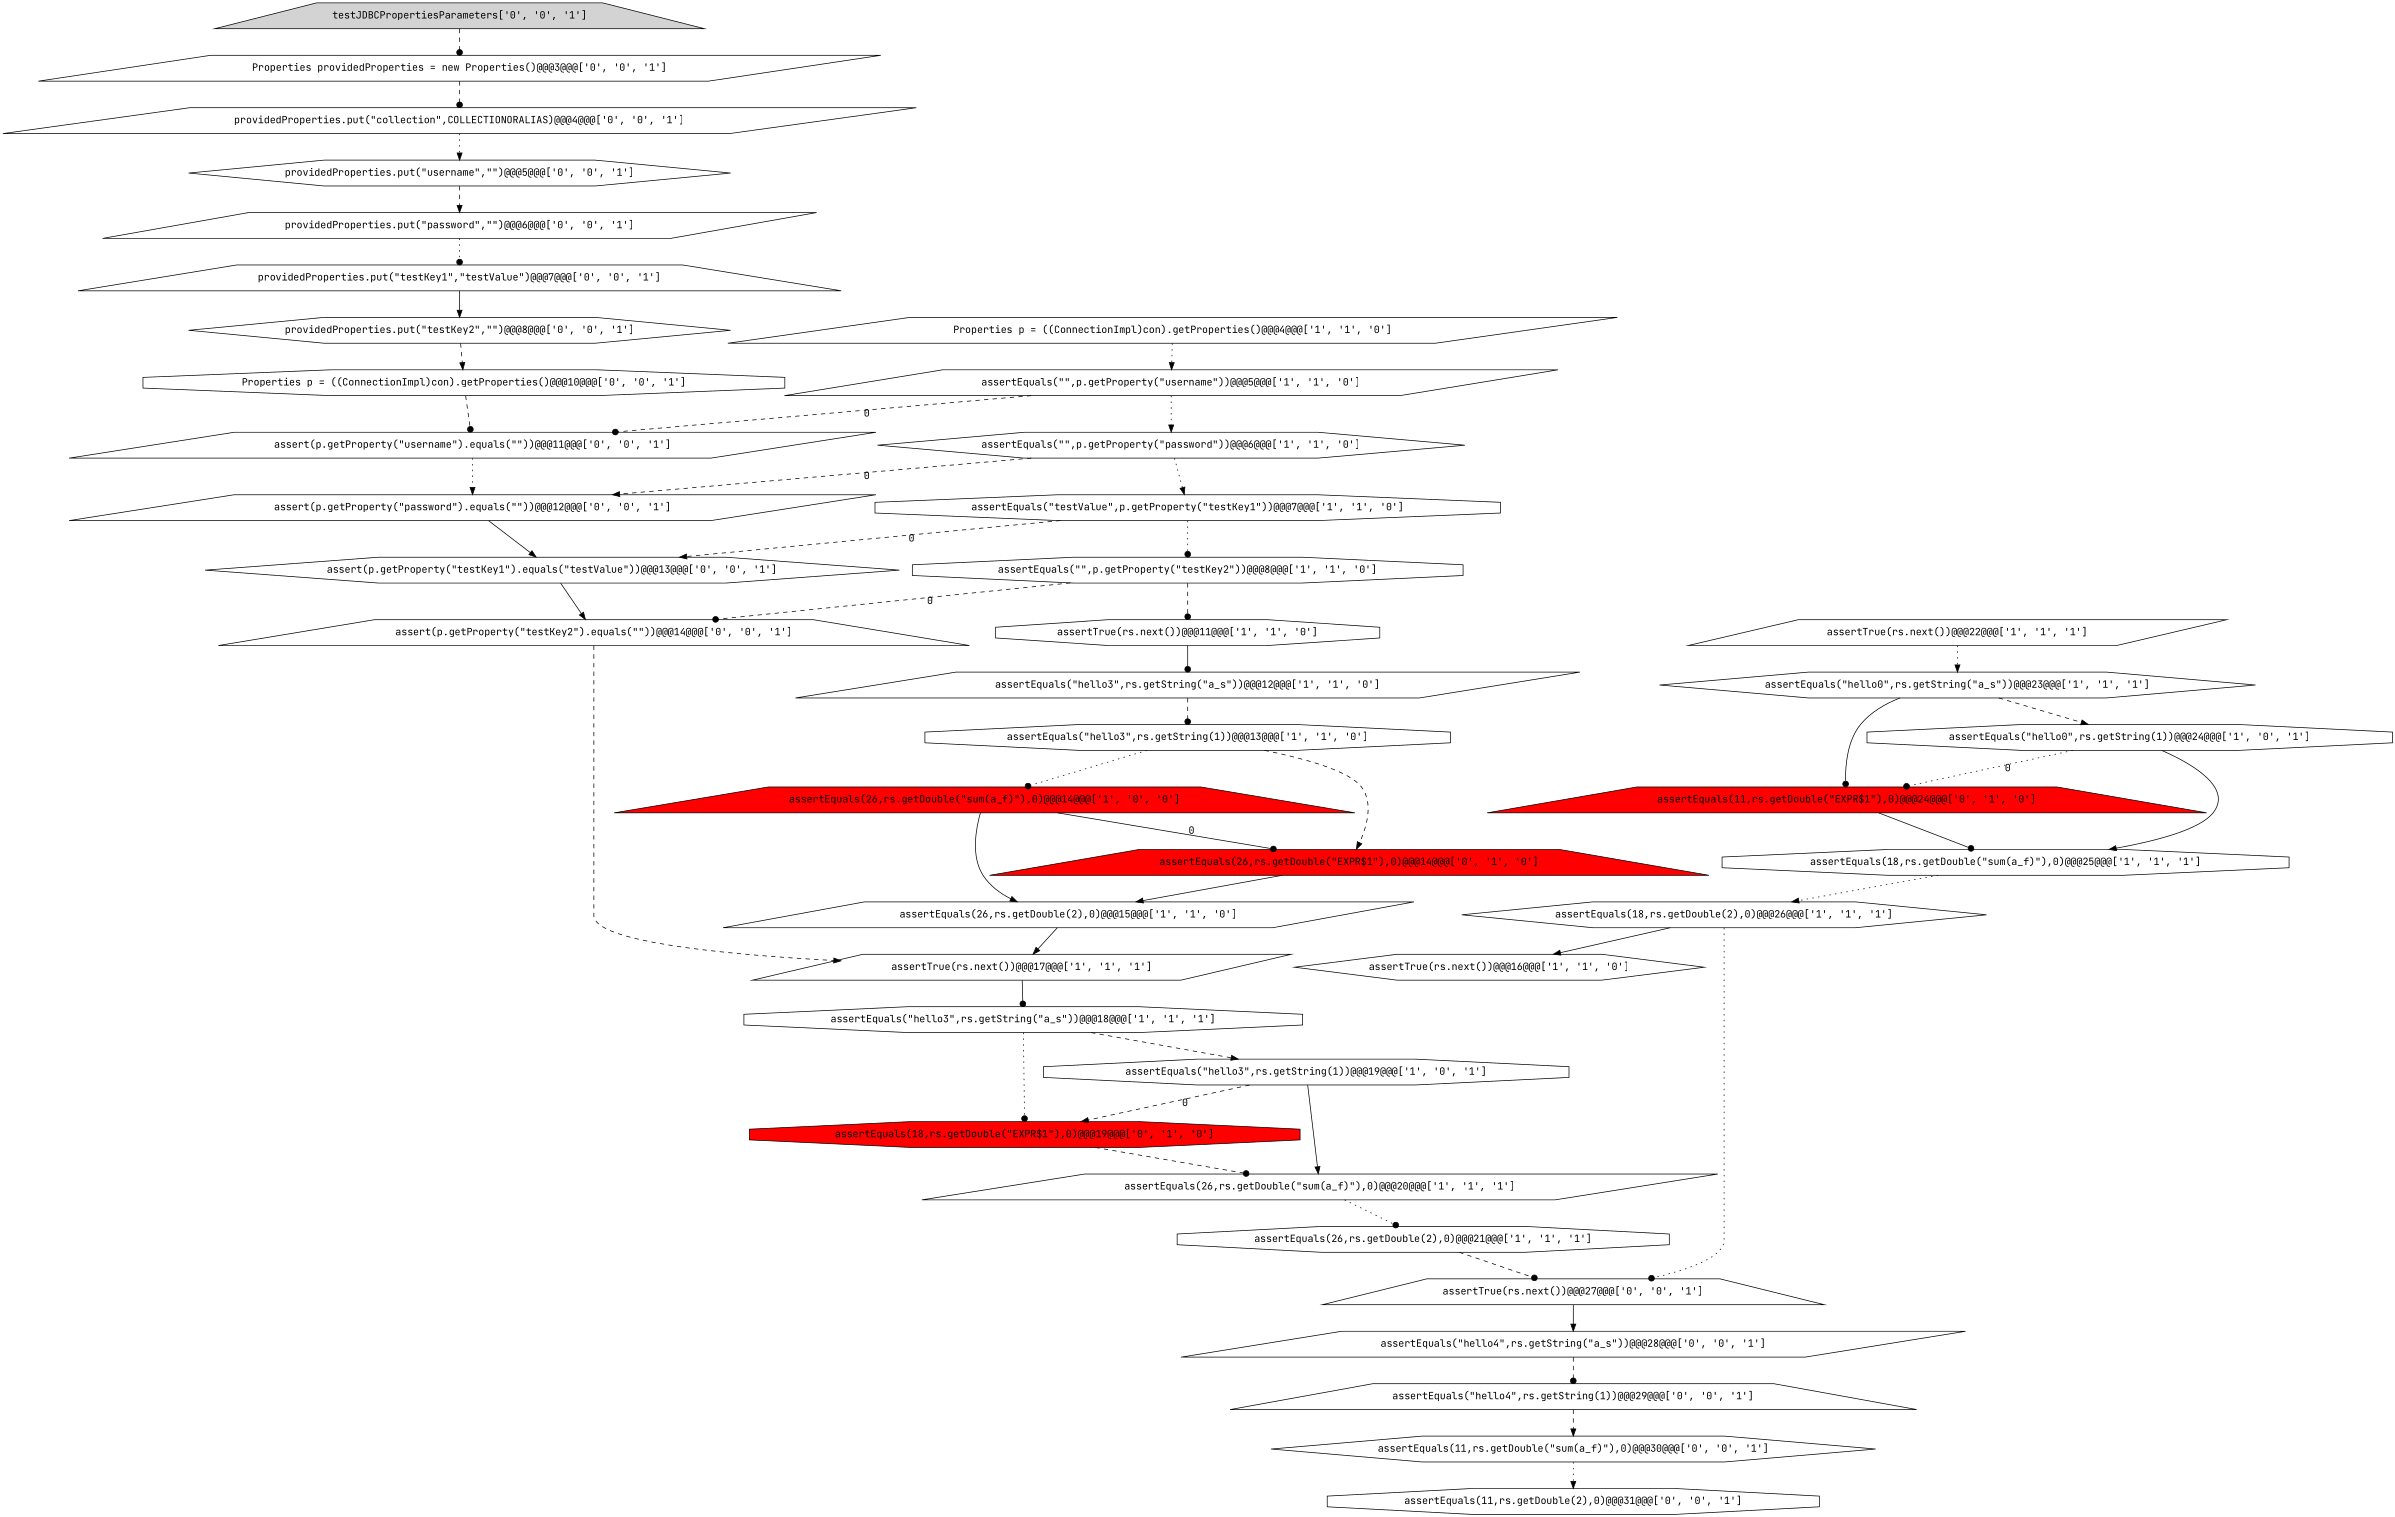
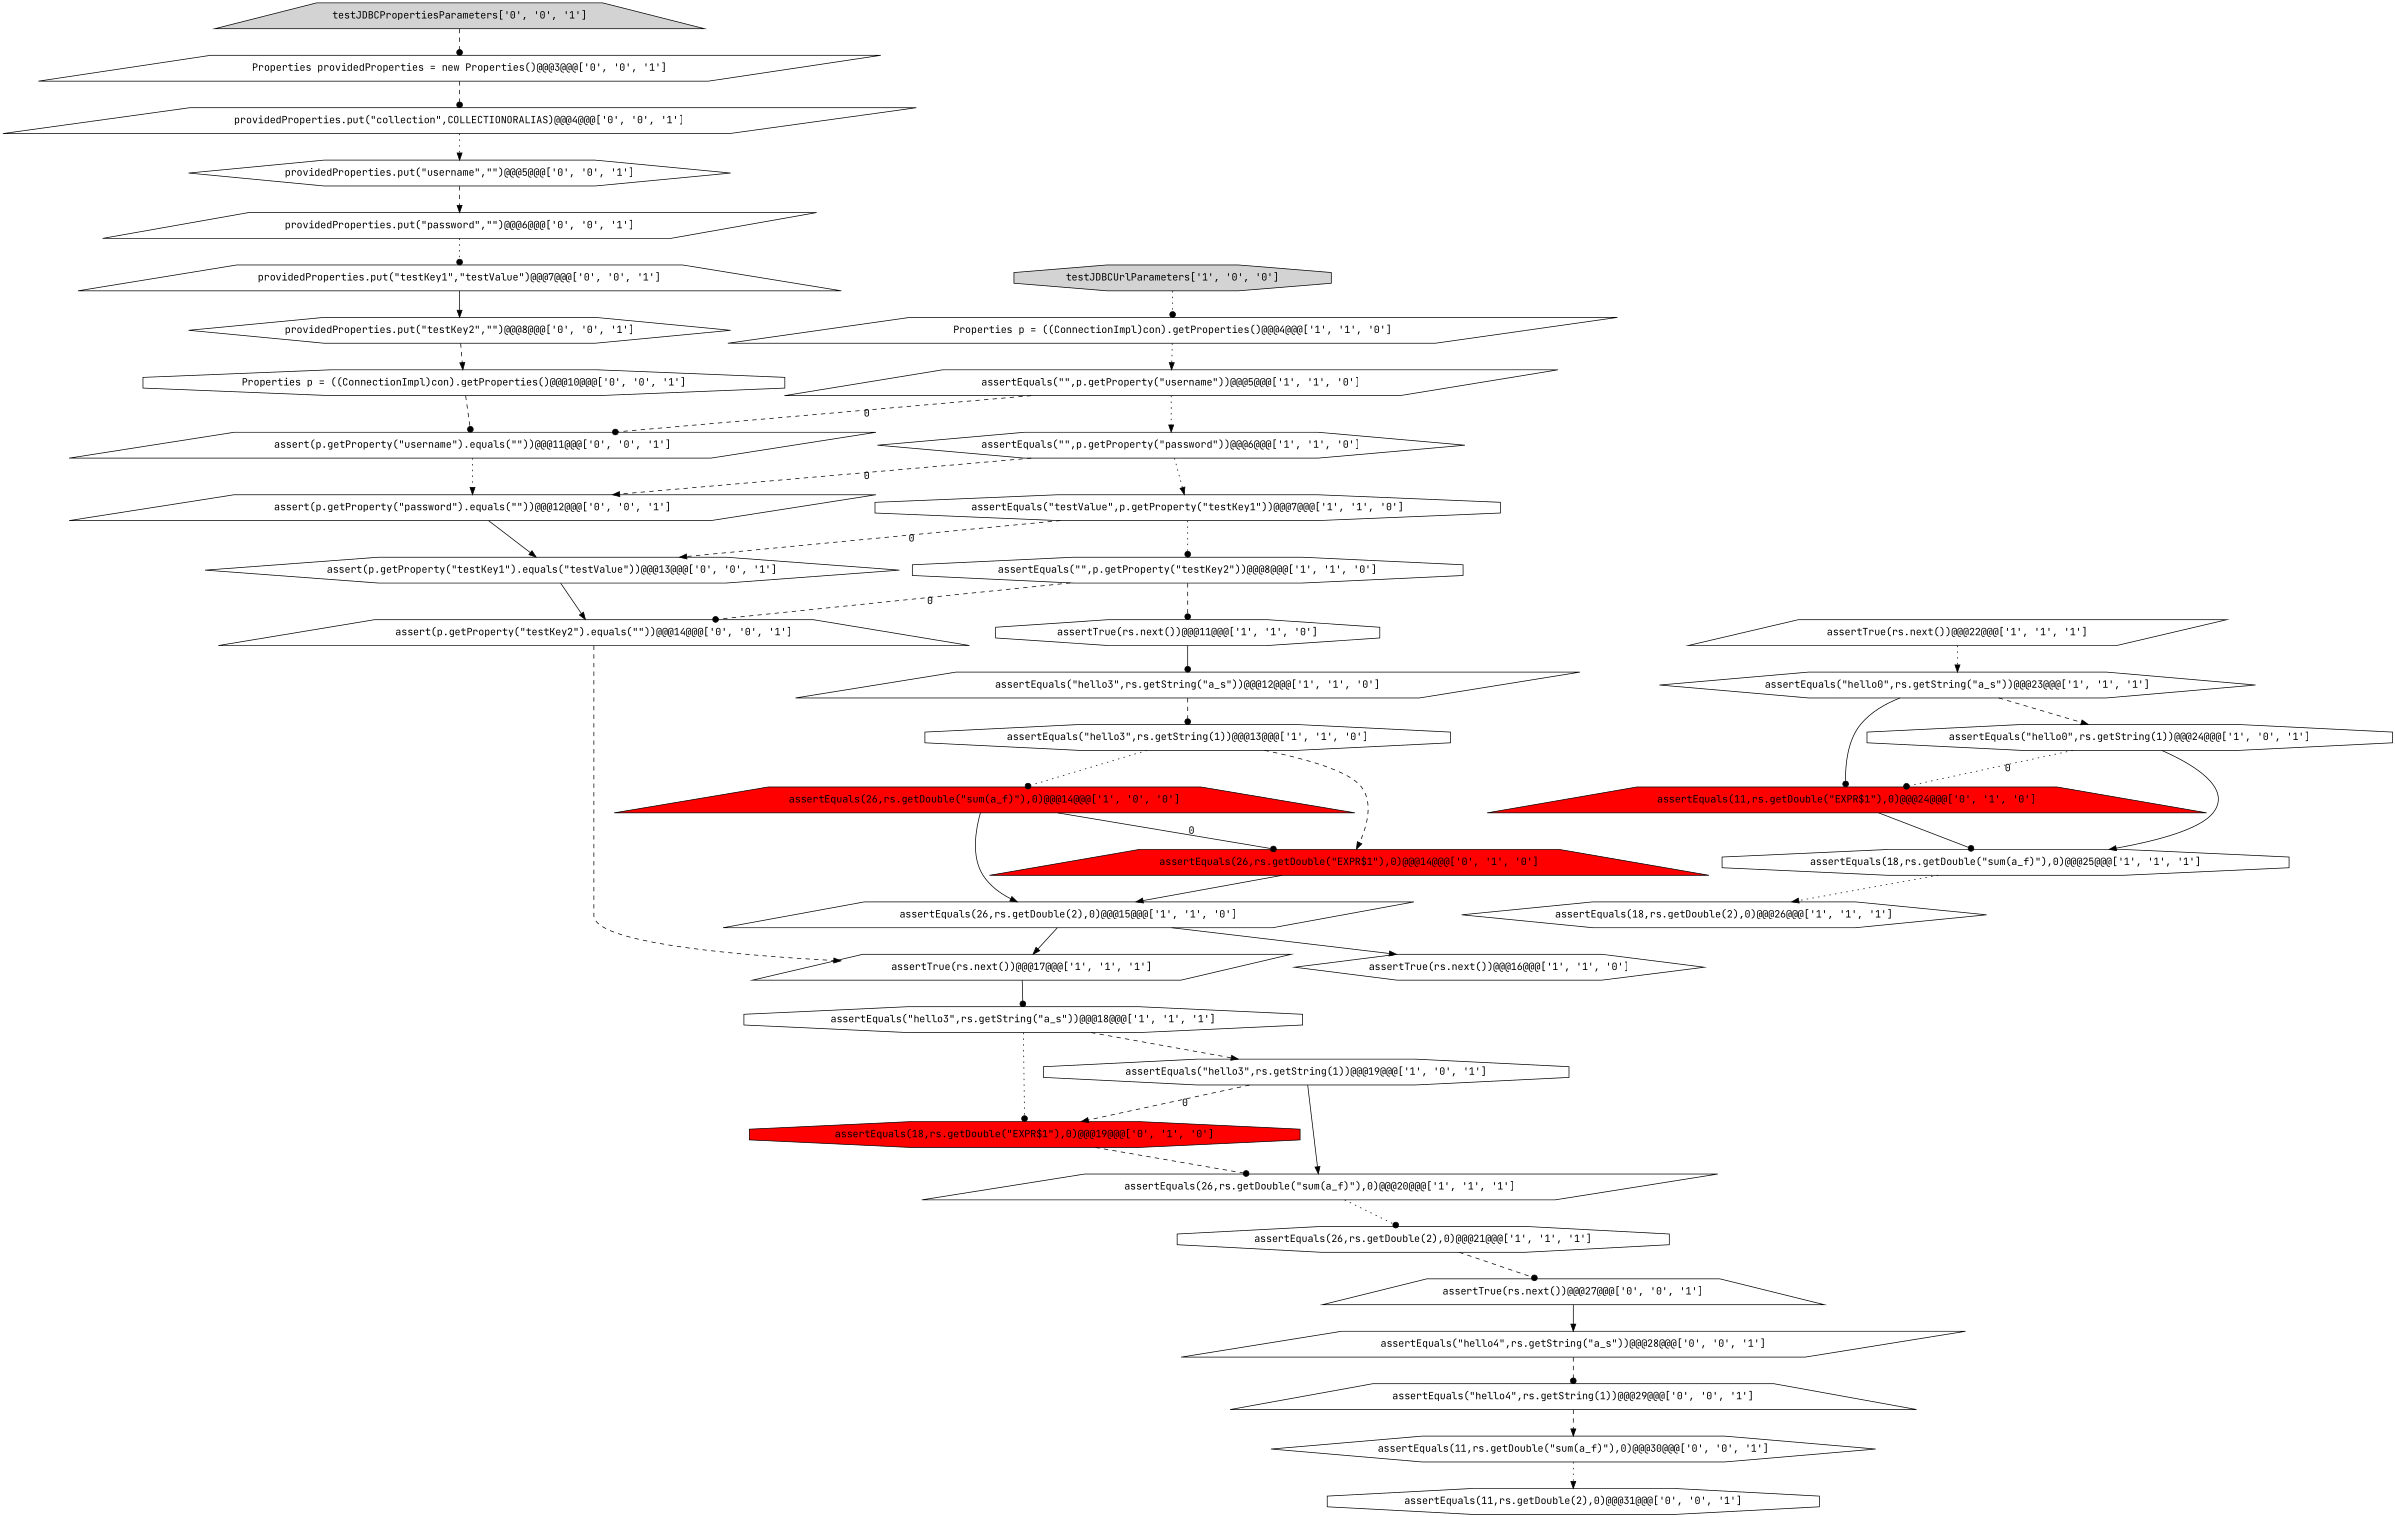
none -> (1173, 278)
(1615, 940) -> (1280, 941)
(1724, 1125) -> none
